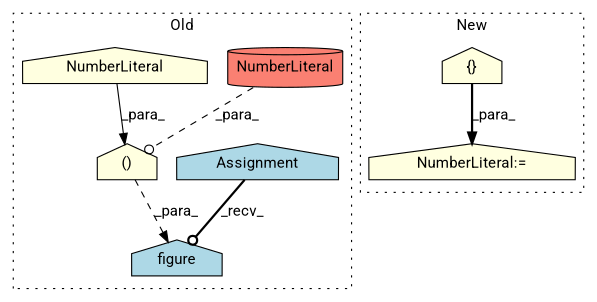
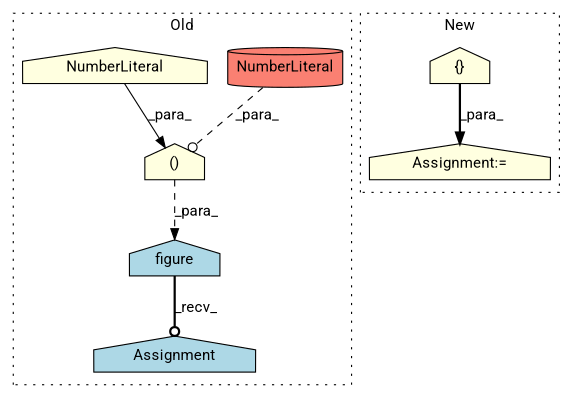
(472, 164) -> (460, 164)
(220, 208) -> (175, 301)
